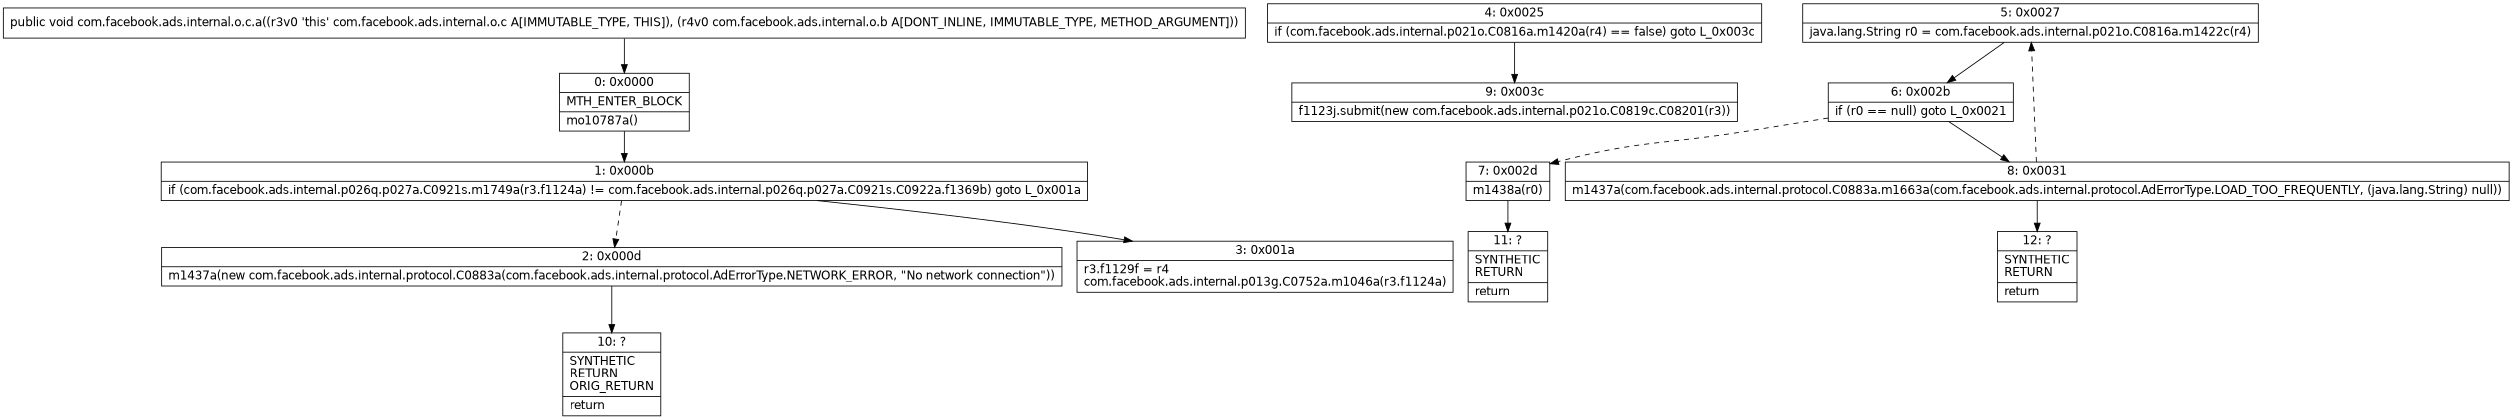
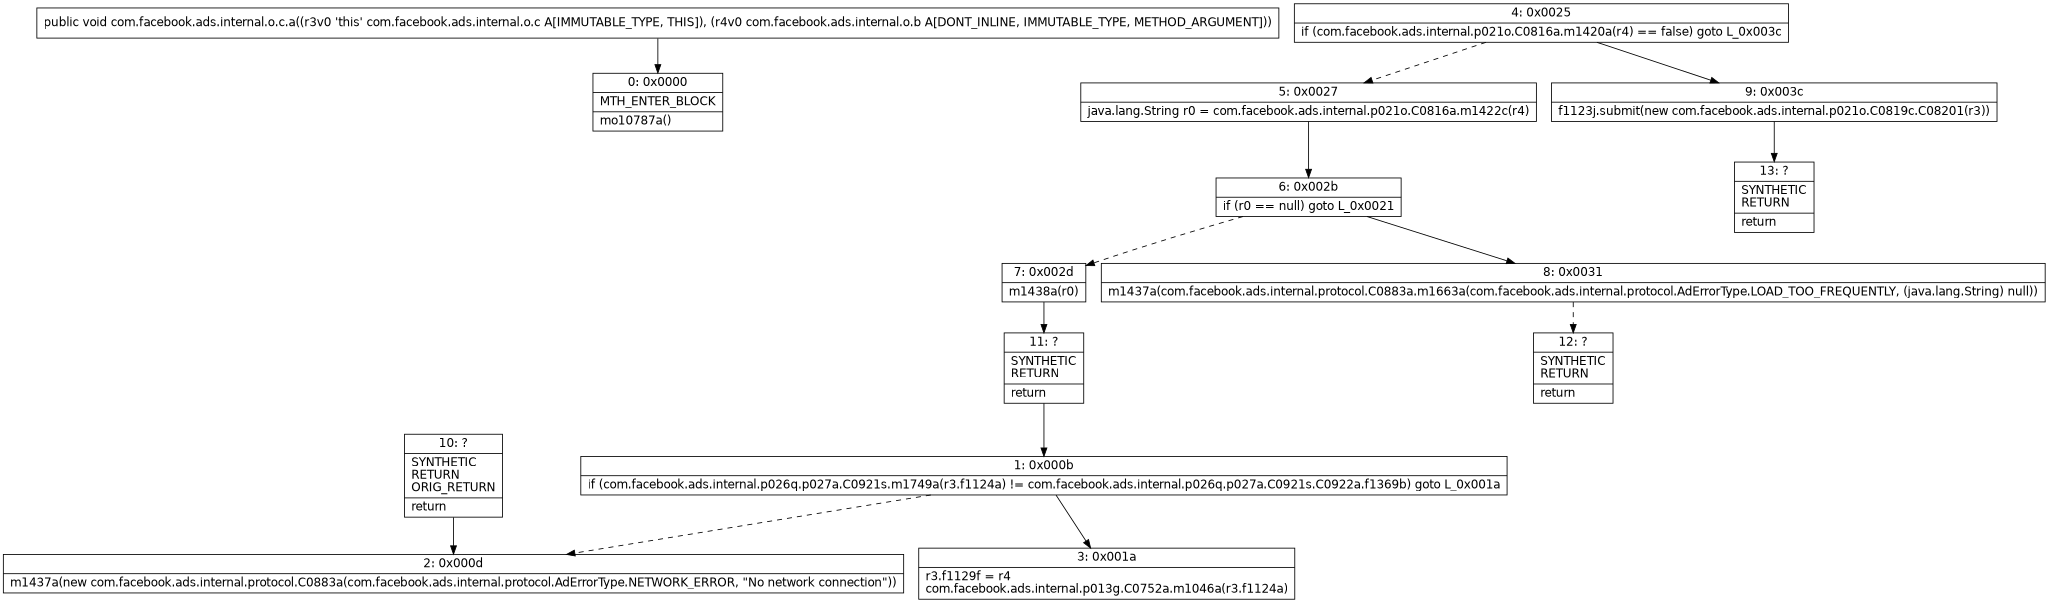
(2034, 106) -> (1429, 61)
(624, 142) -> (1044, 426)
none -> (1774, 197)
(2037, 212) -> (1573, 313)
(612, 305) -> (454, 532)
